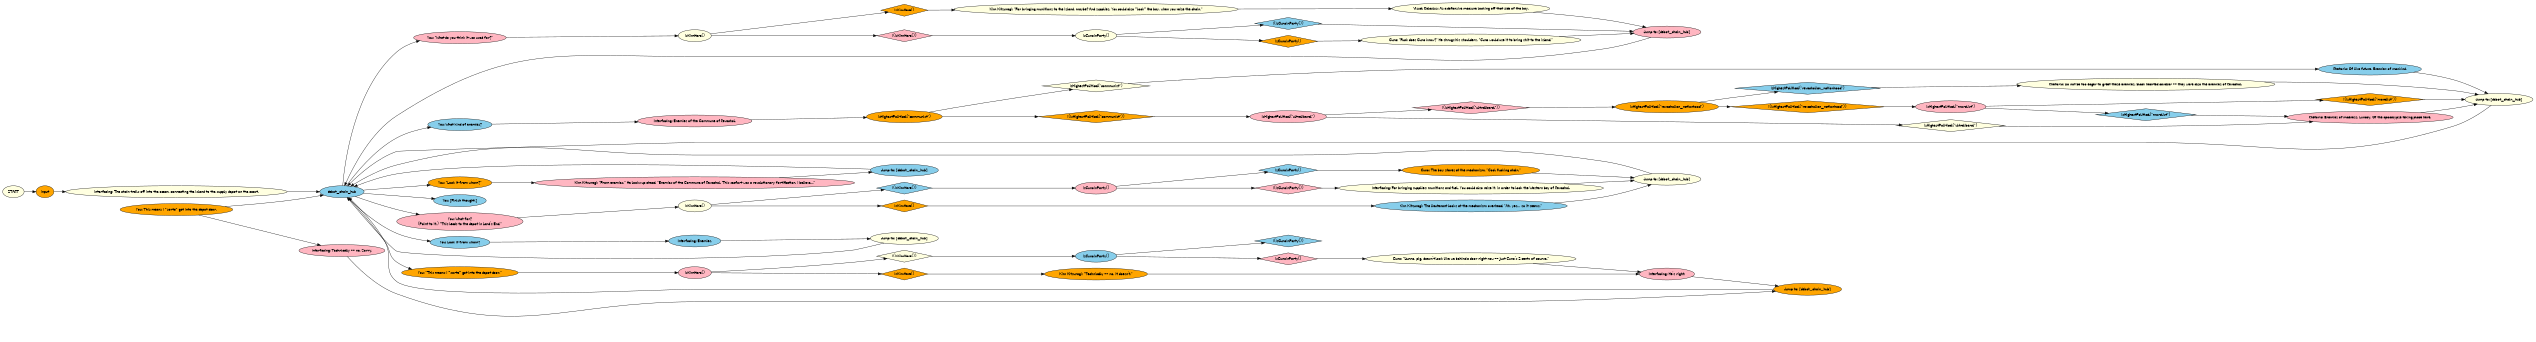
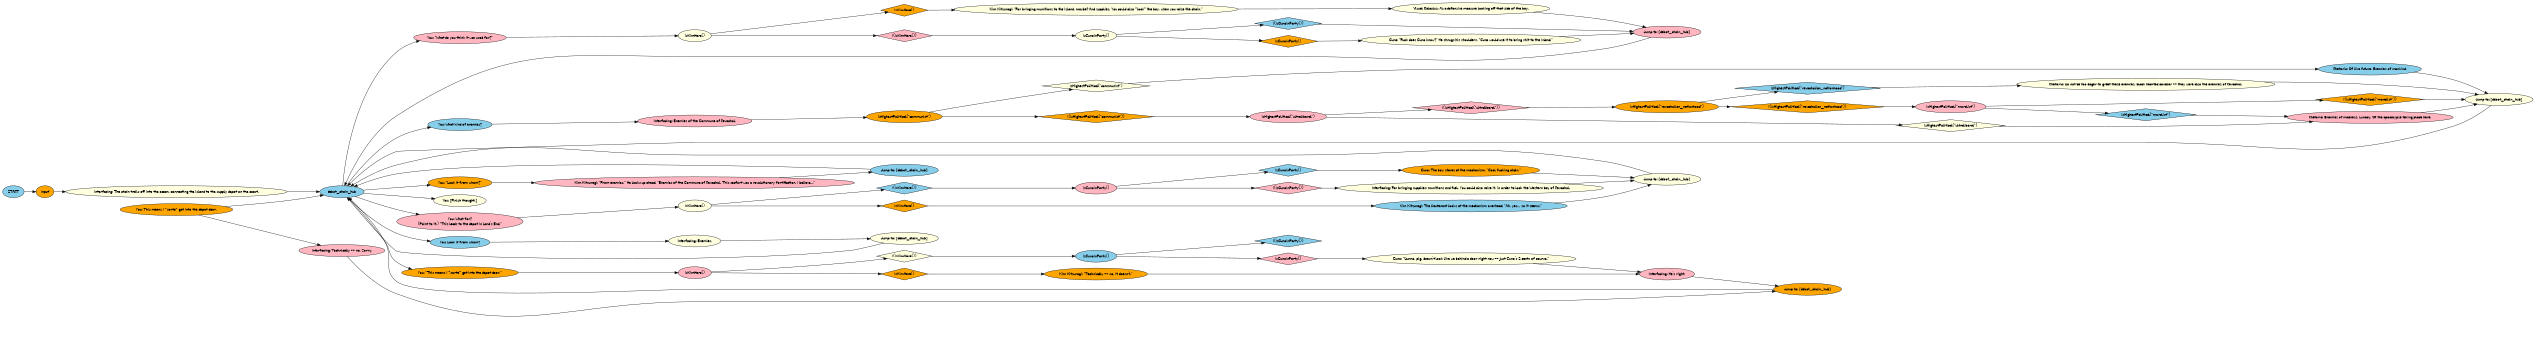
(13, 192) -> (13, 192)
(460, 201) -> (460, 201)
(695, 241) -> (695, 241)
